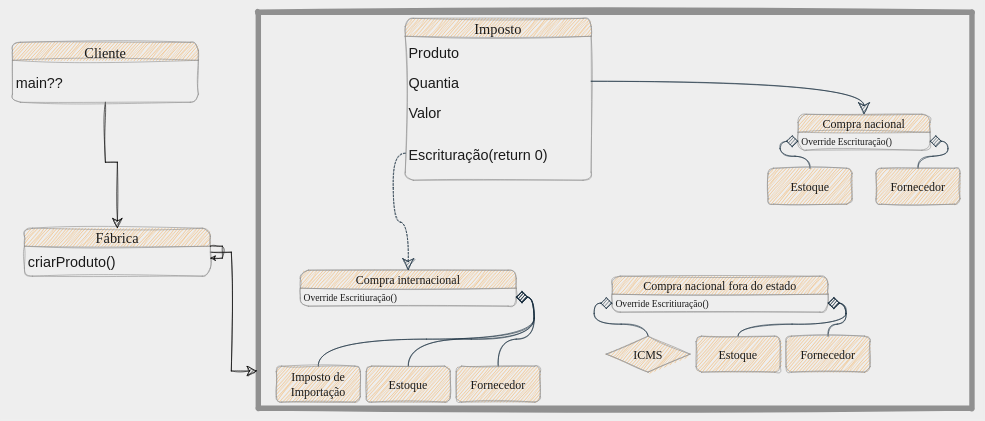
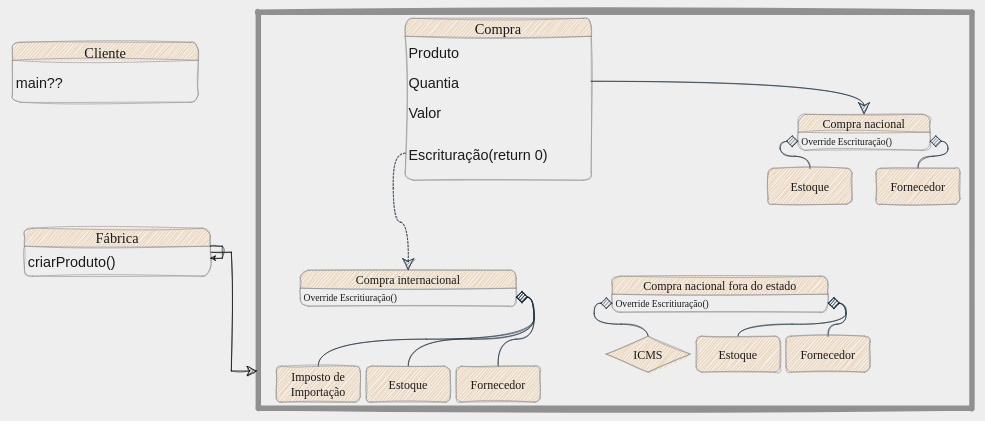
(498, 29) -> (498, 29)
(110, 162) -> none
